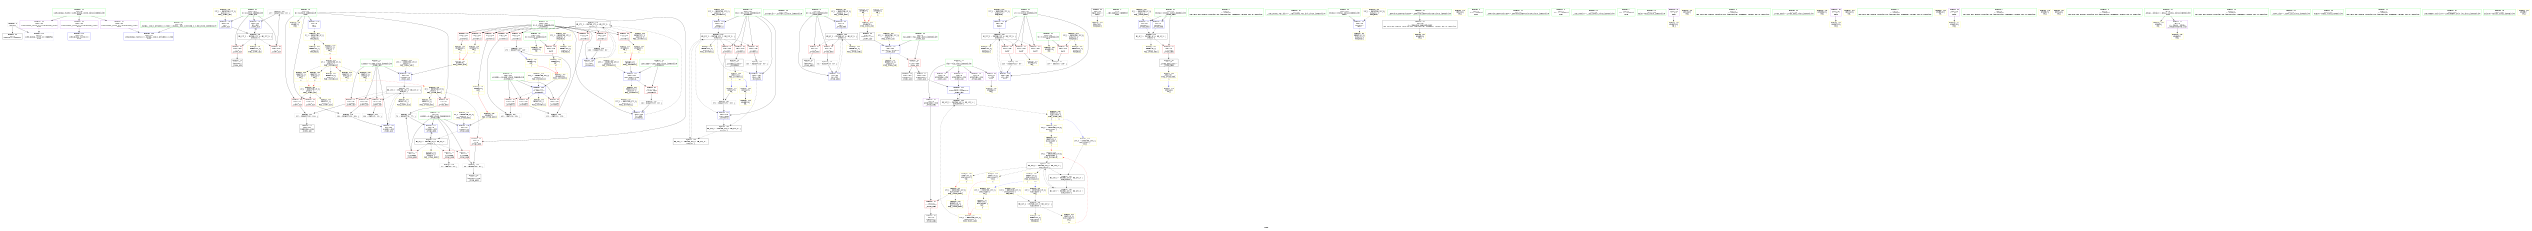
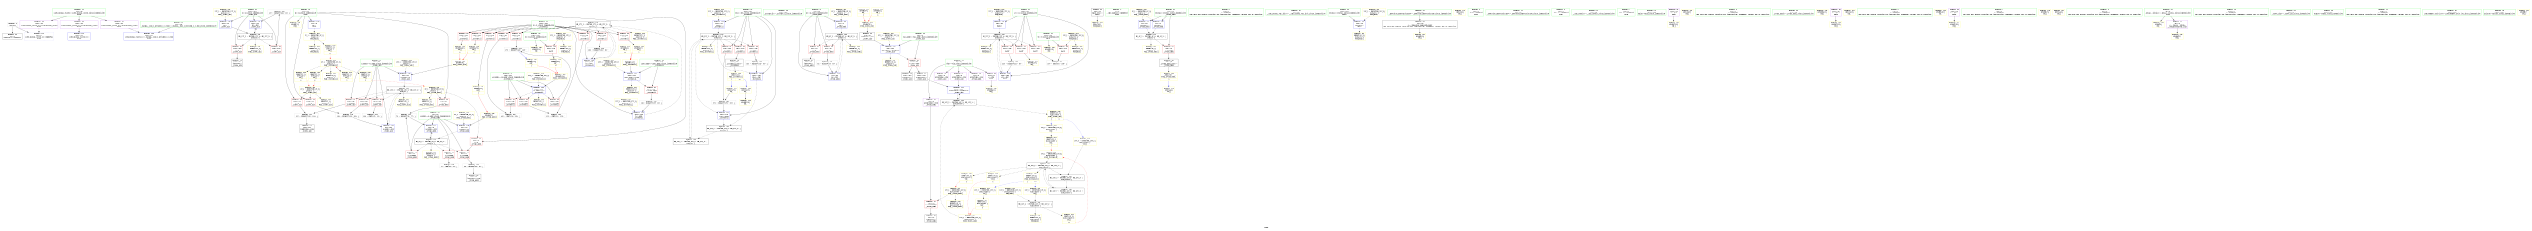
(475, 154) -> (470, 148)
